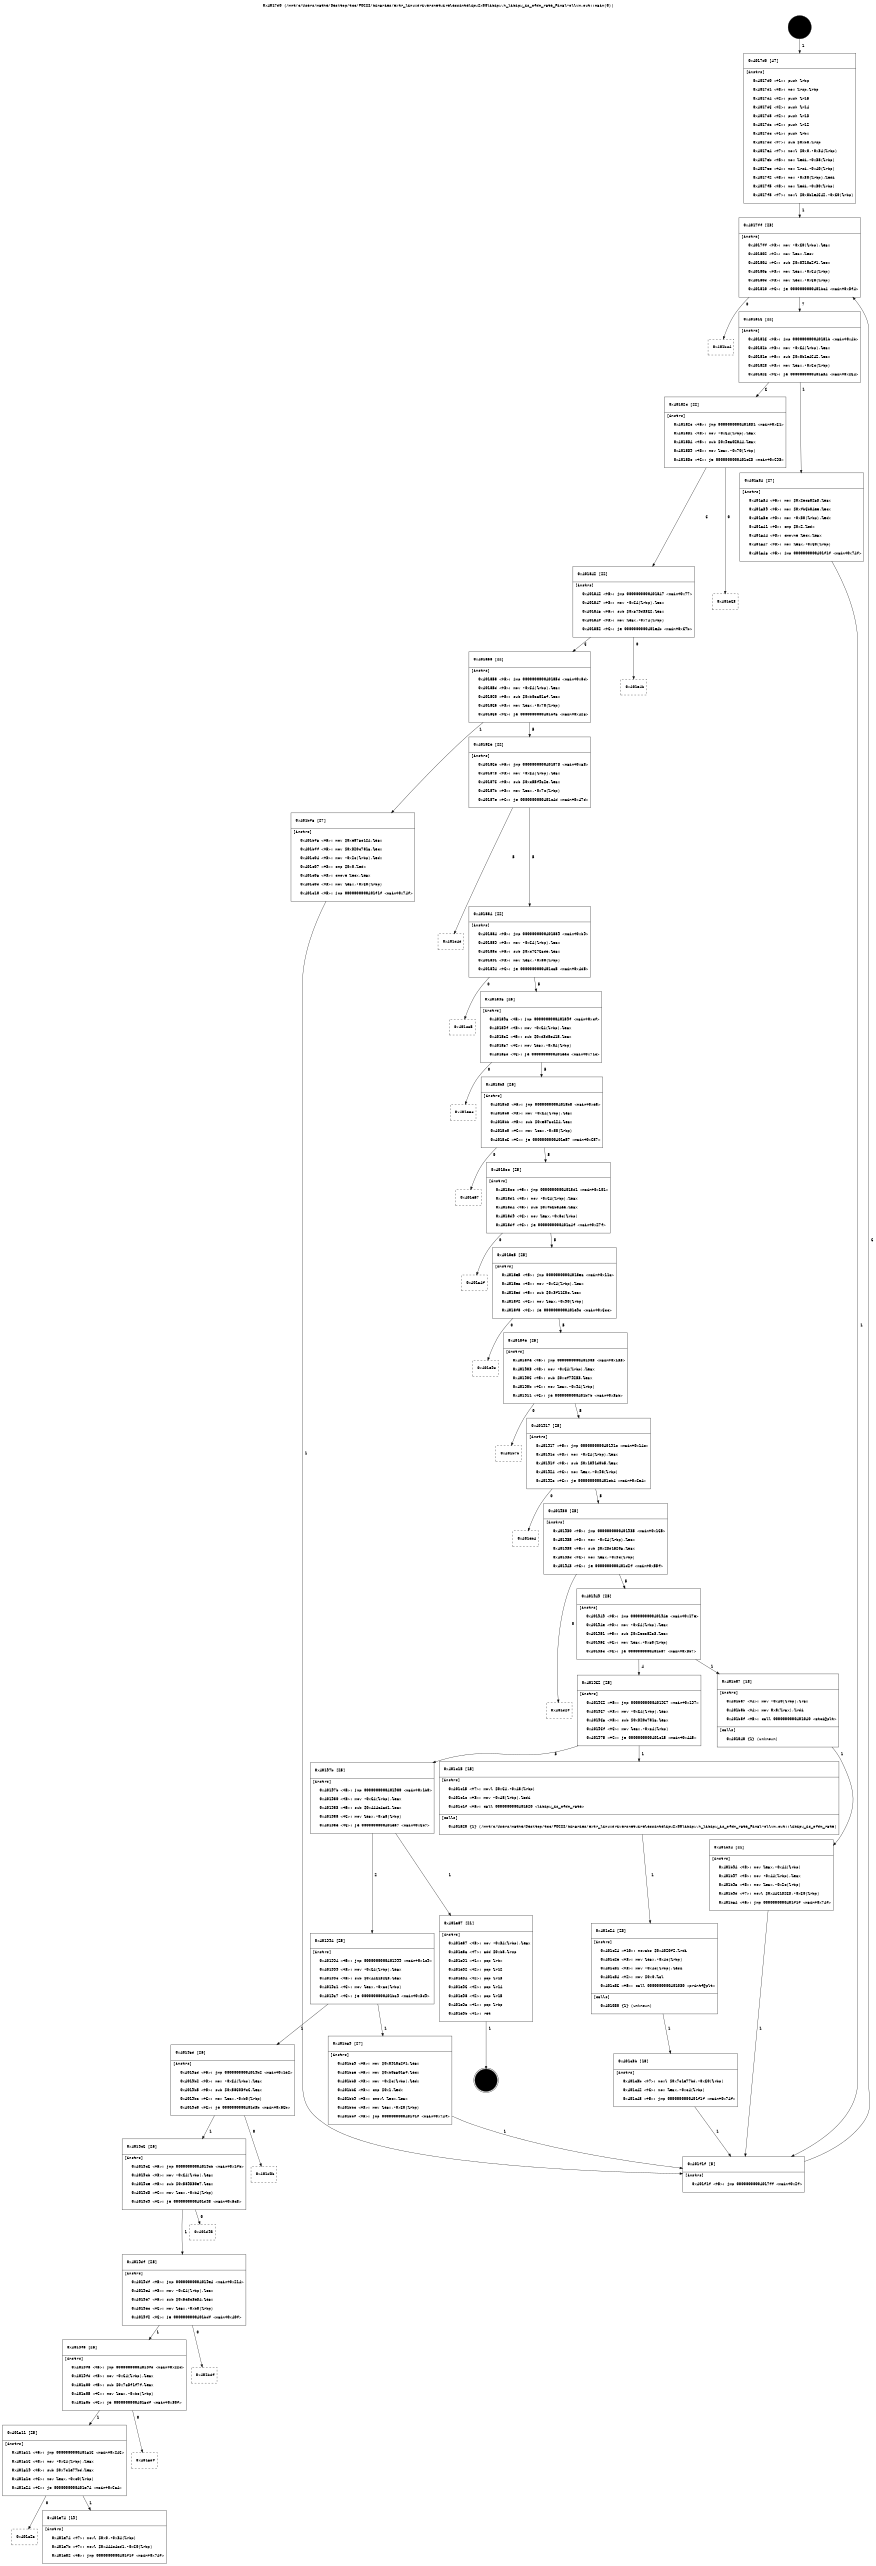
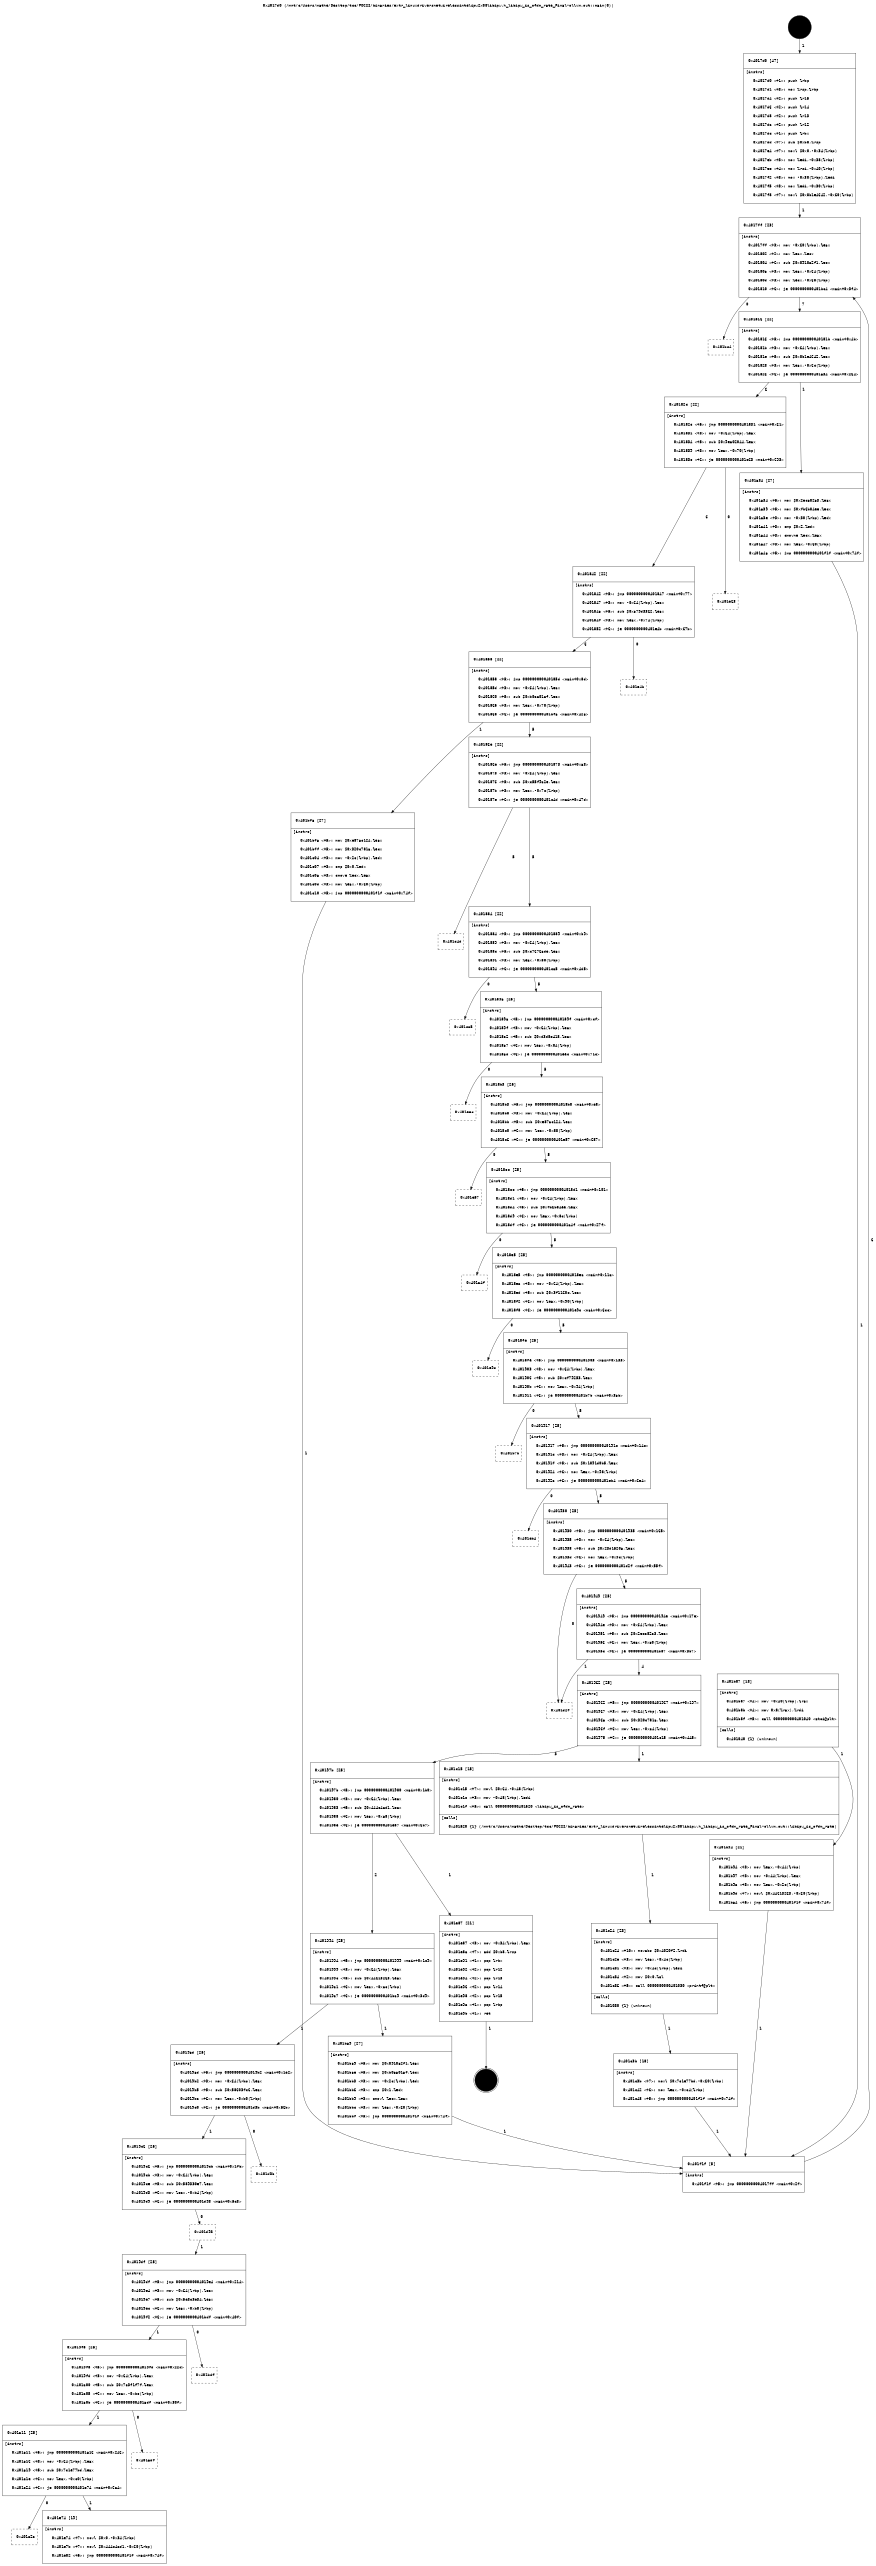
(706, 1666) -> (572, 1678)
(182, 2231) -> (198, 2246)
